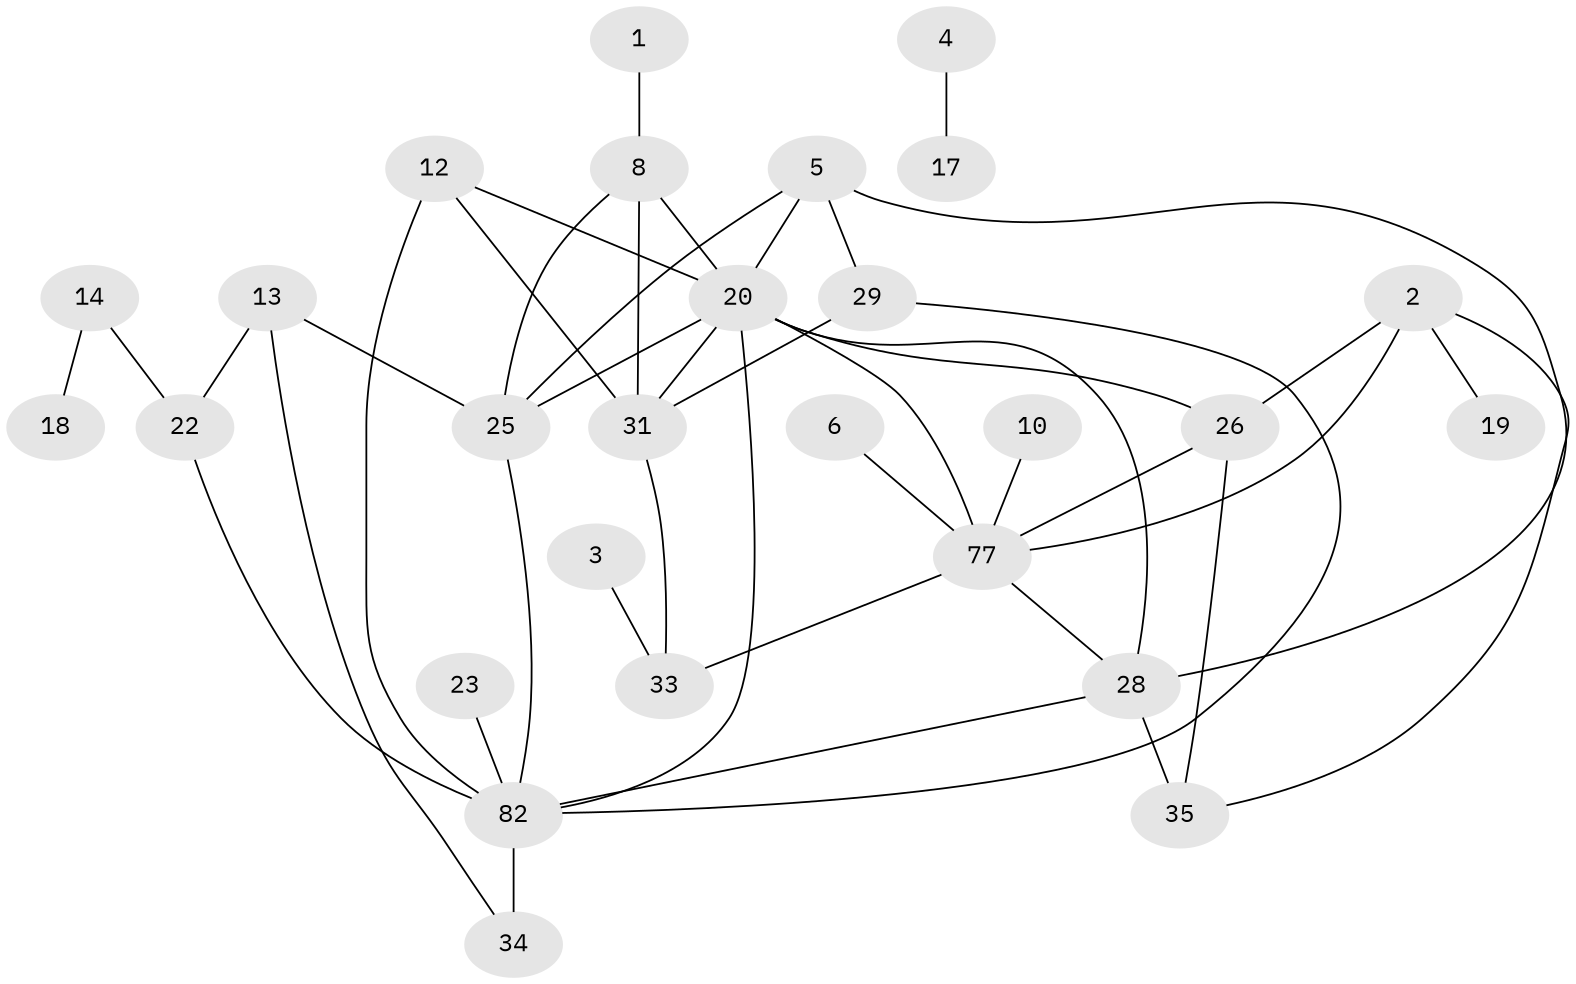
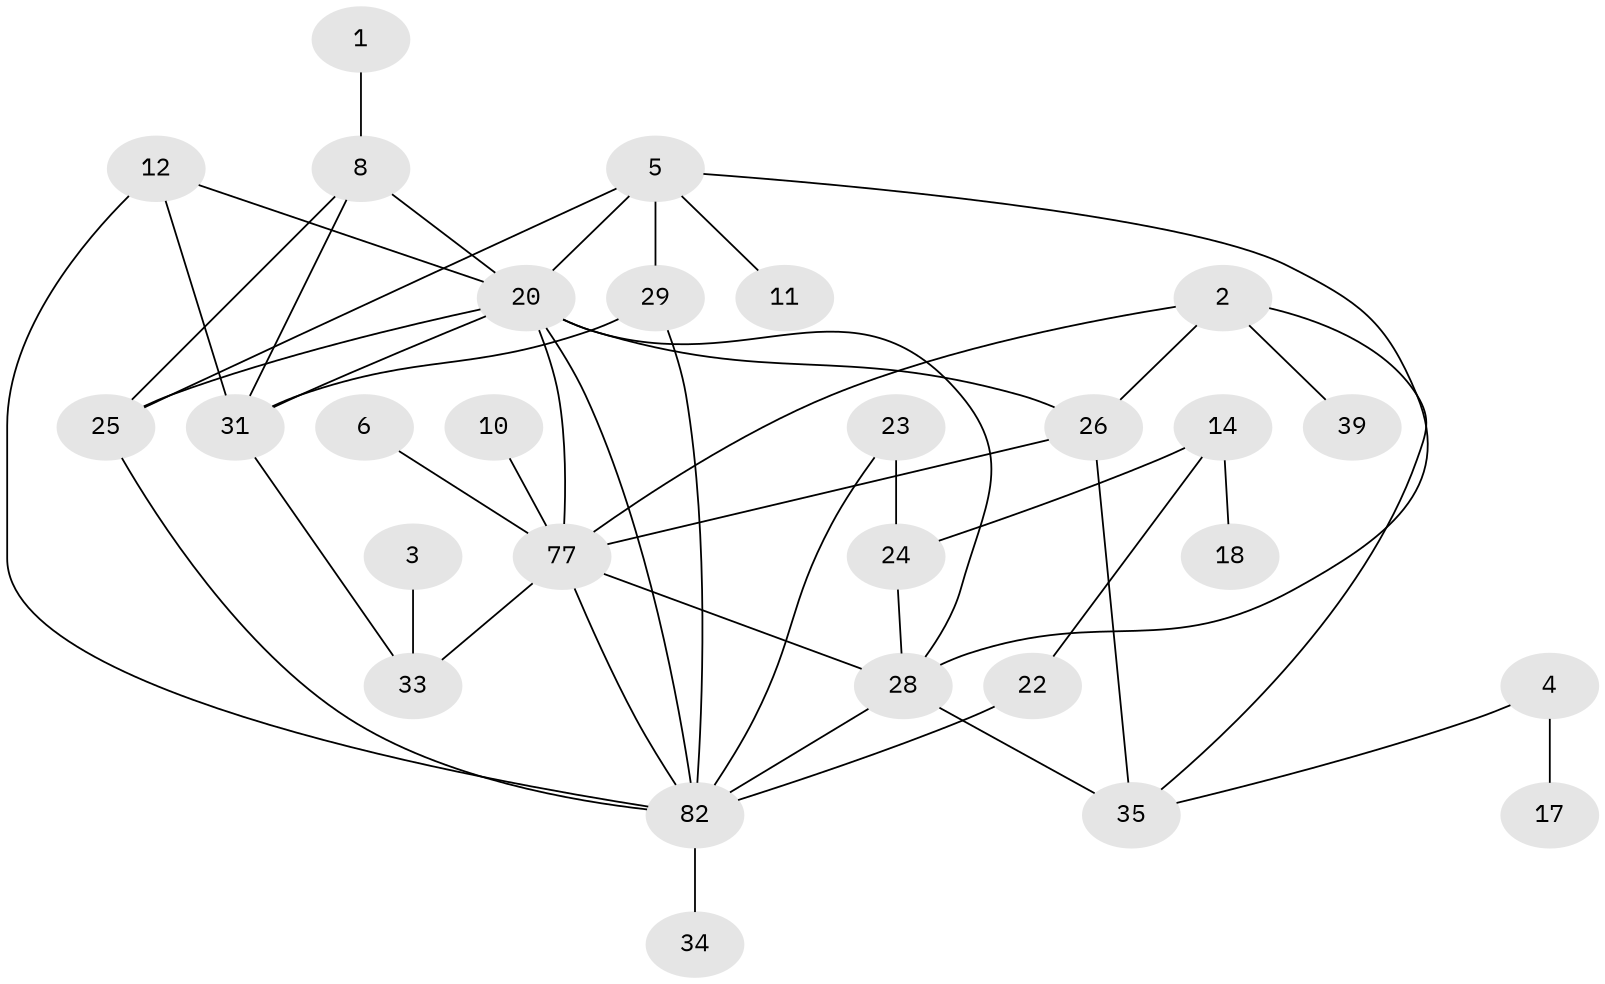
(268, 298) -> none
none -> (785, 298)
(1496, 427) -> (1352, 427)
none -> (896, 557)
none -> (621, 689)
none -> (1345, 759)
